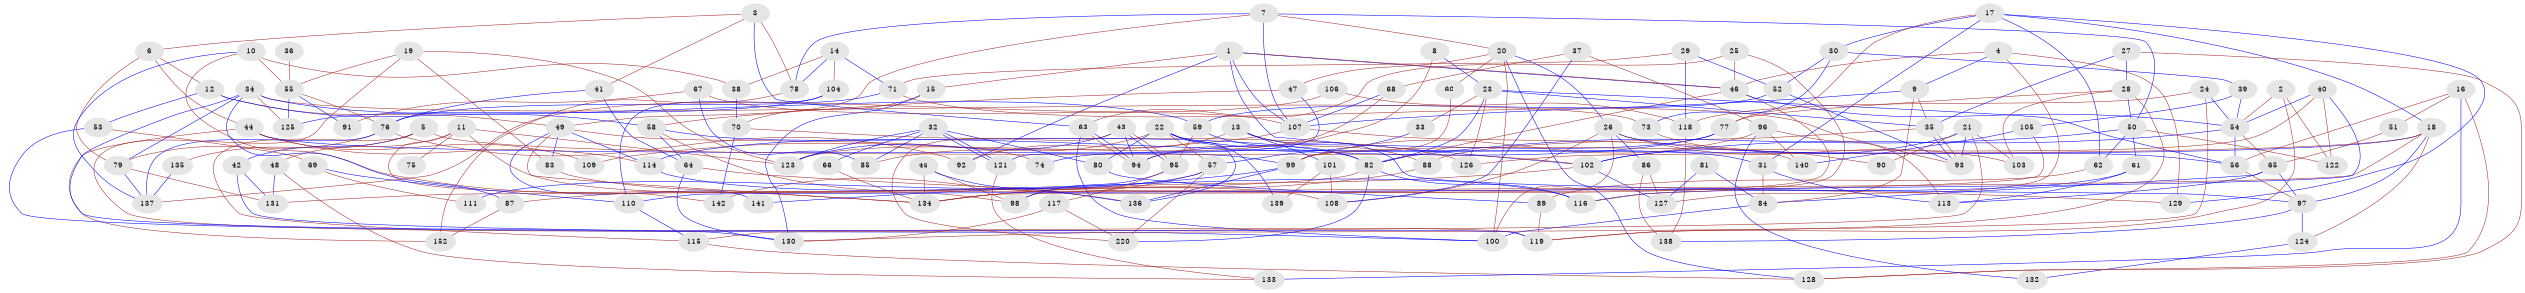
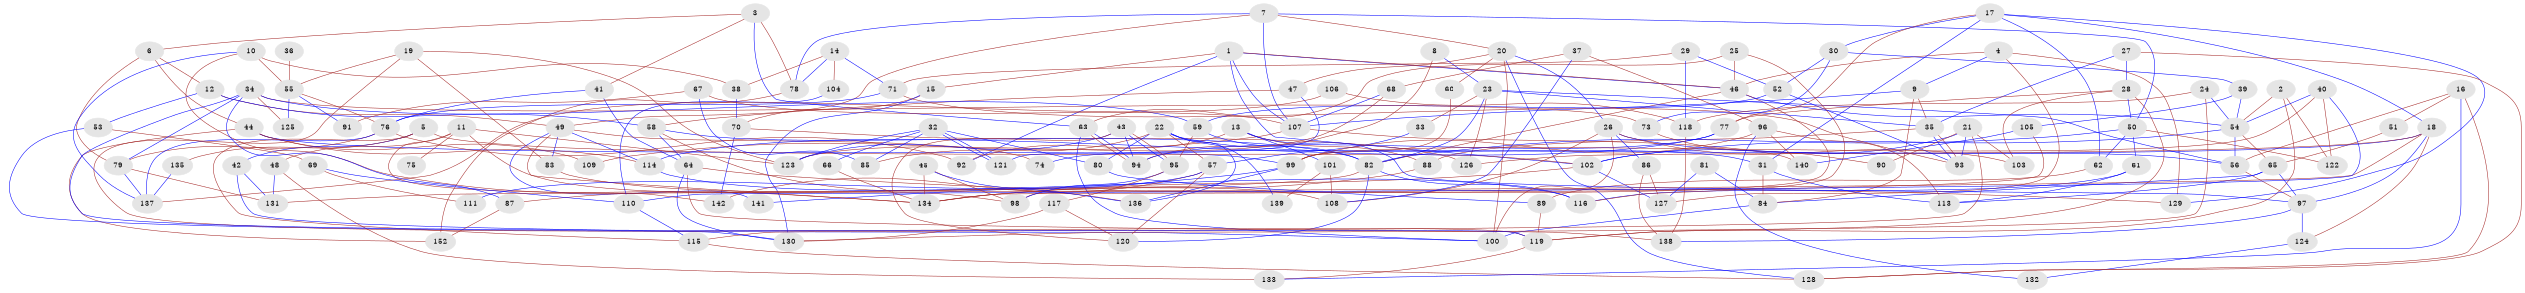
(562, 112) -> none
none -> (1005, 226)
(1123, 242) -> (1123, 242)
(1101, 257) -> (1412, 269)
